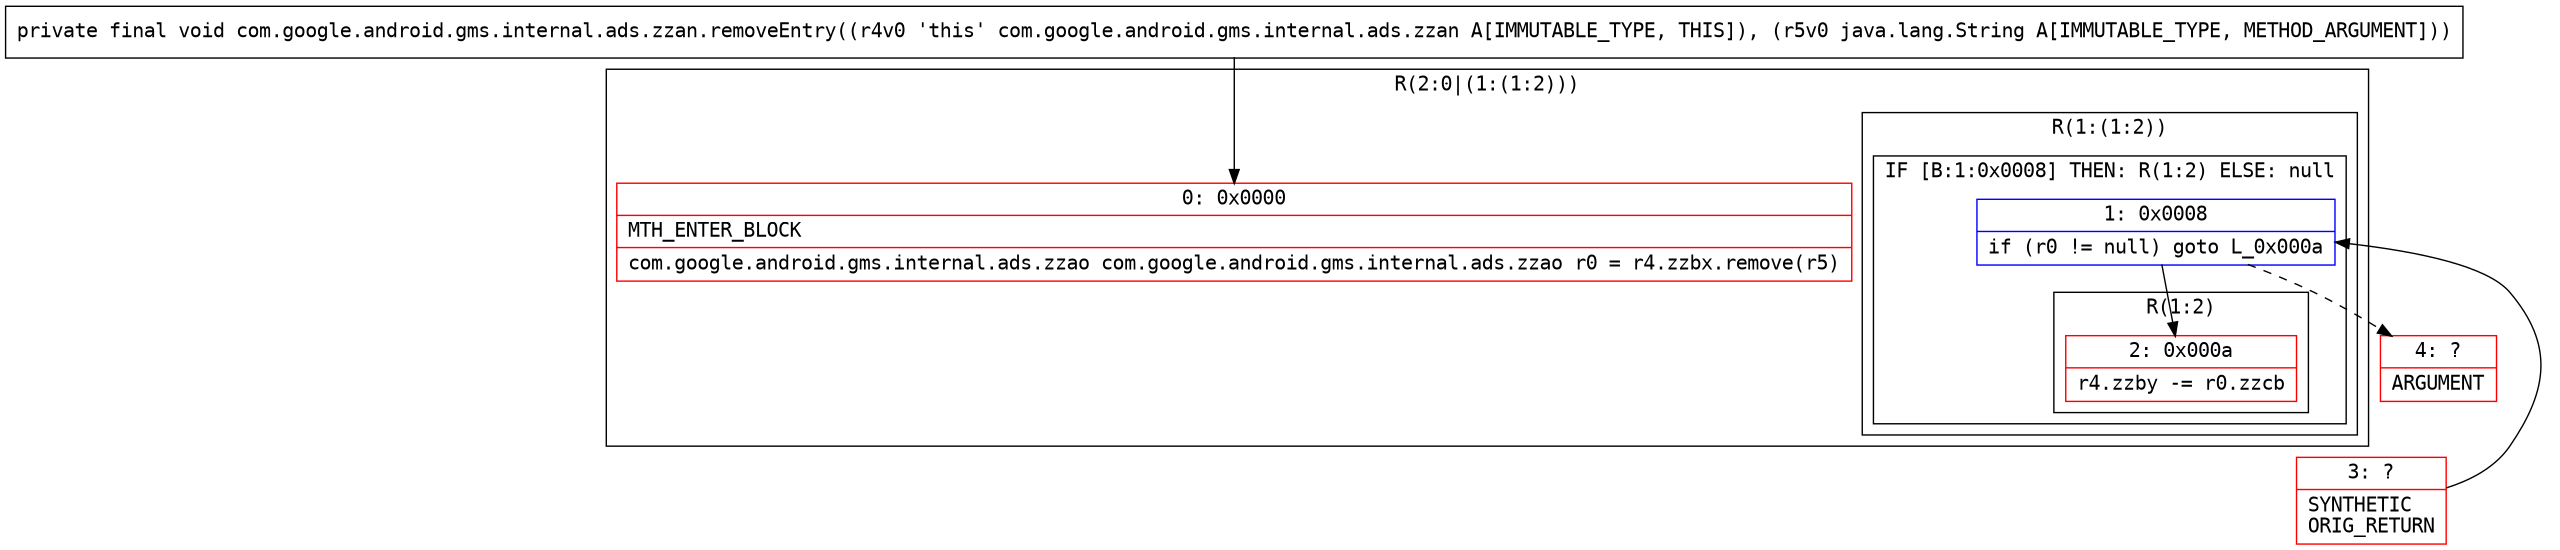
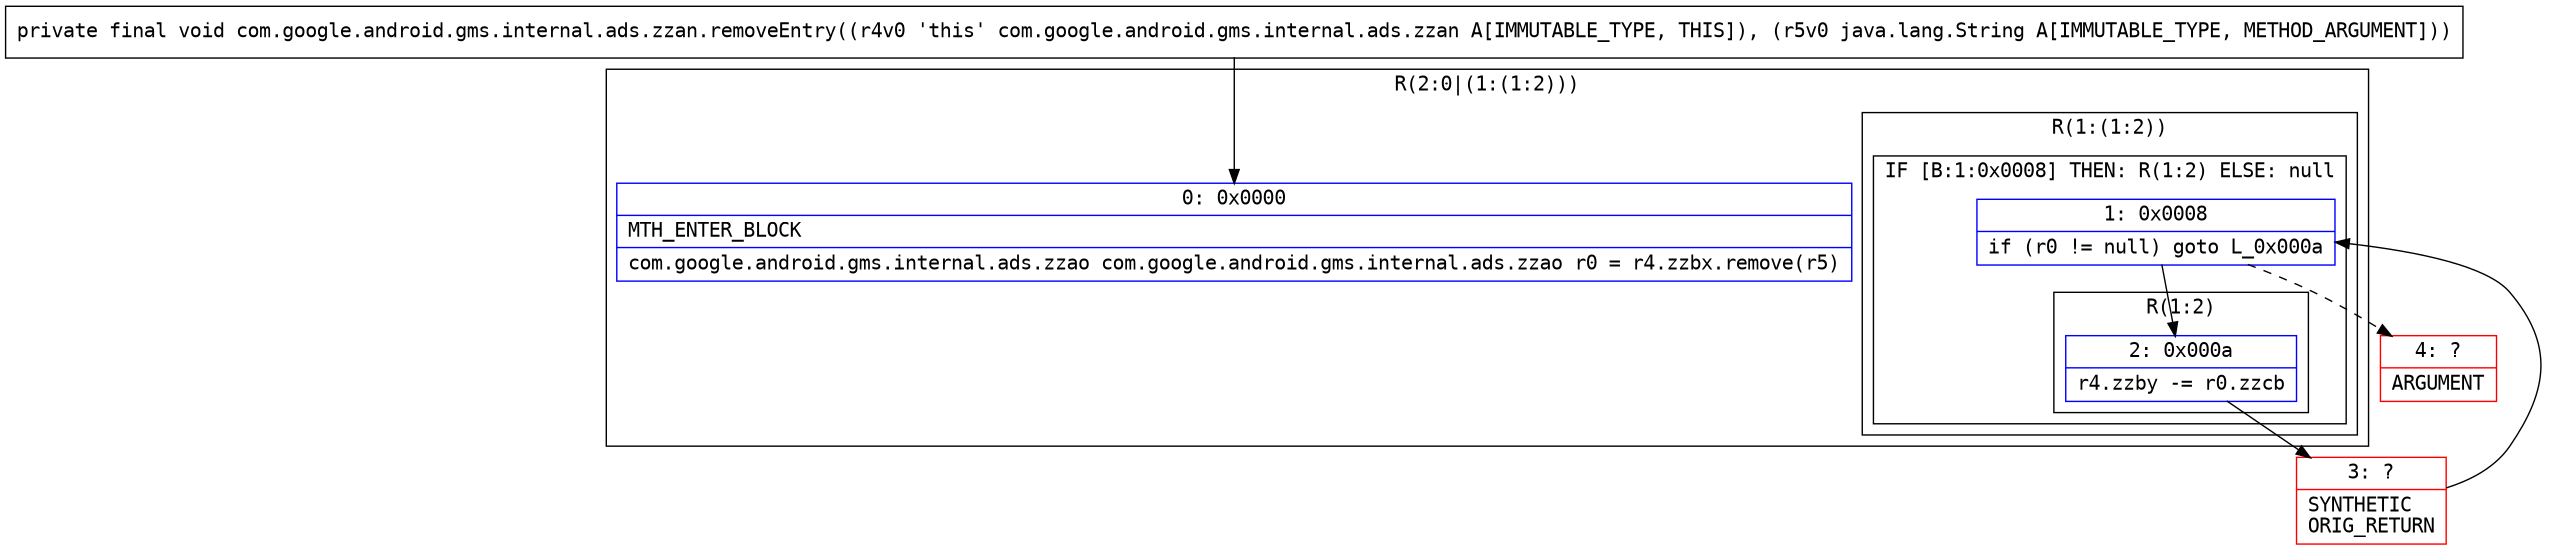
(1234, 232) -> (1234, 232)
(2181, 369) -> (2181, 369)
none -> (2263, 425)
